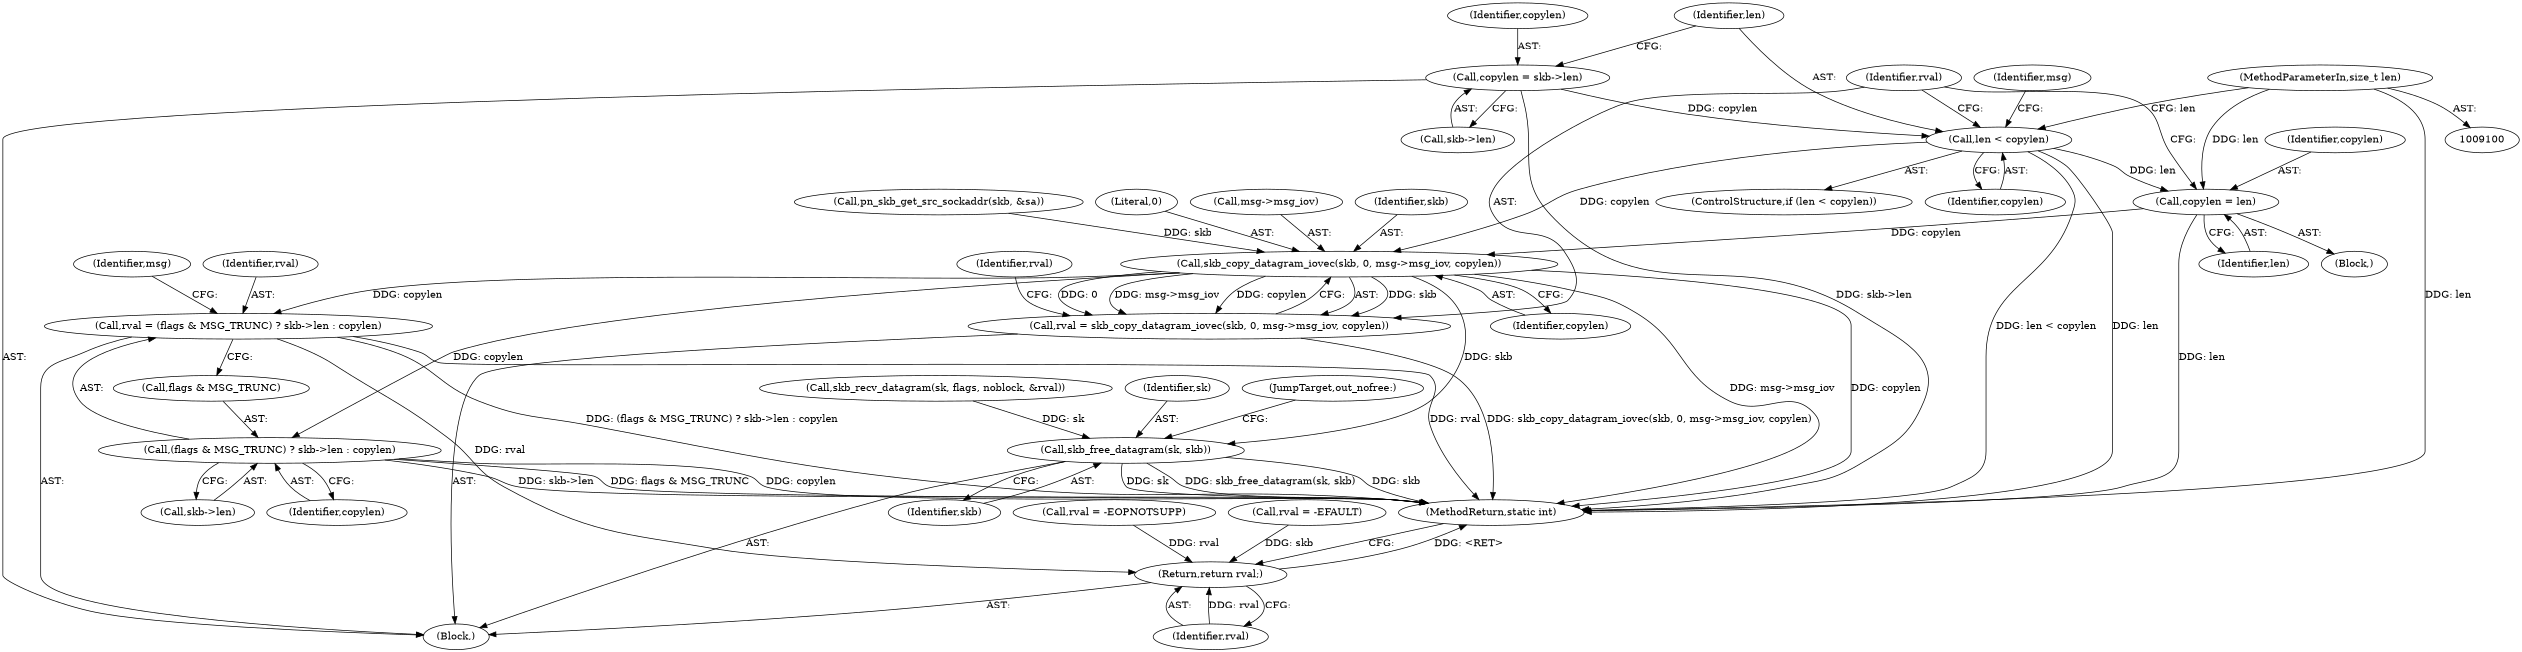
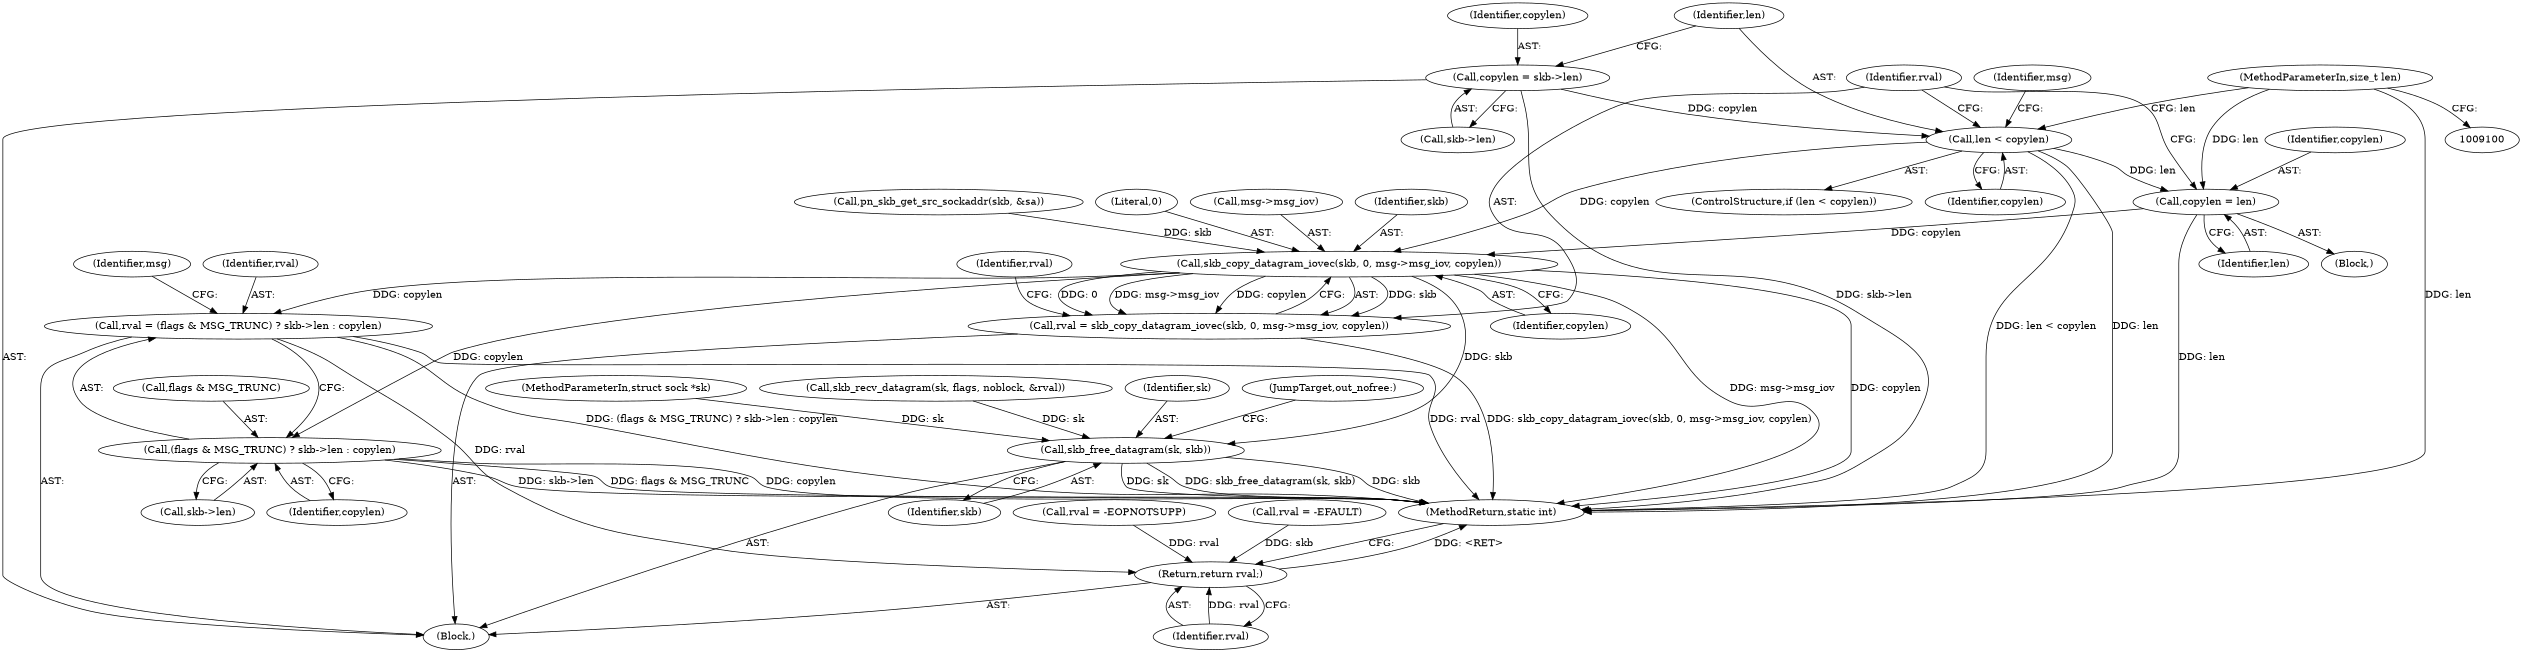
(2466, 109) -> (2466, 109)
(226, 354) -> (317, 380)
none -> (616, 388)
